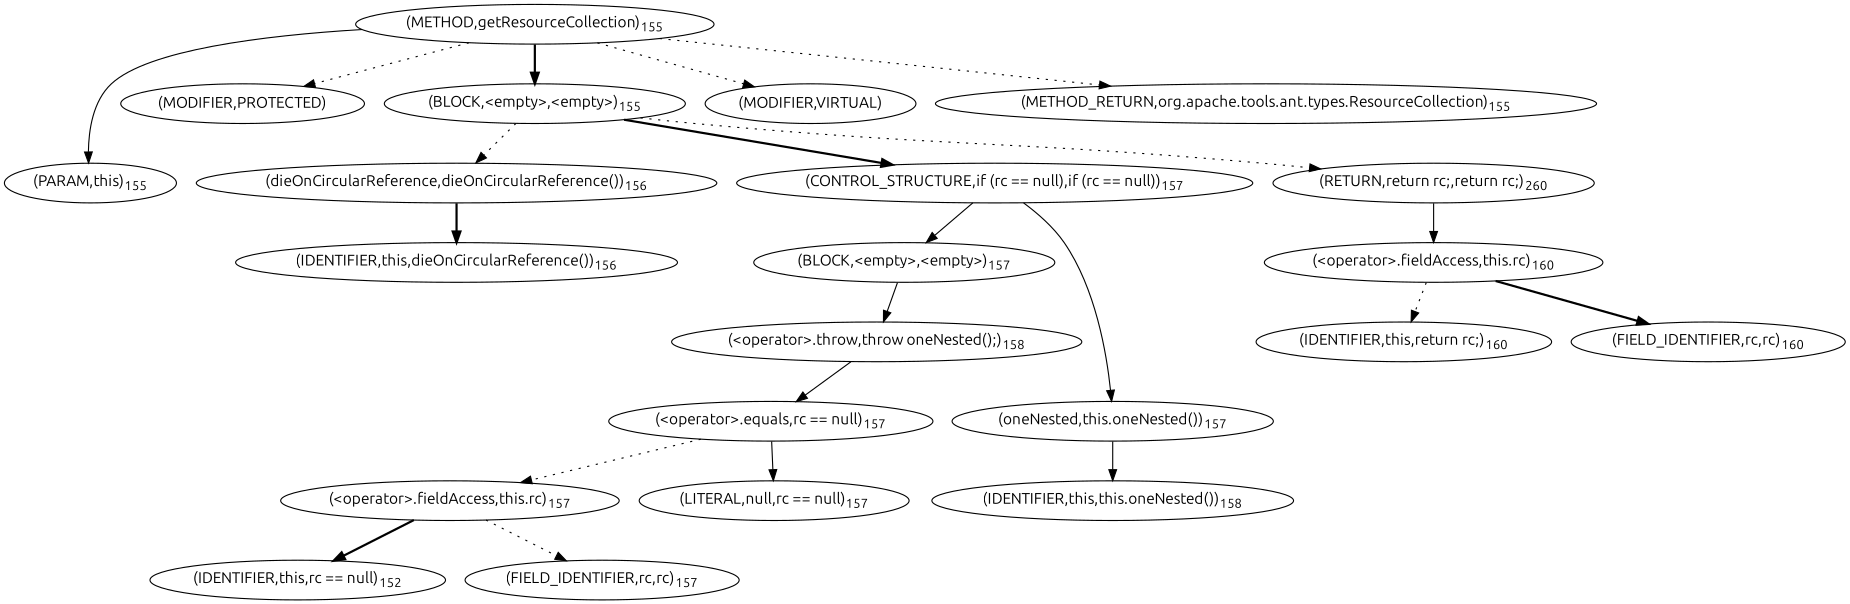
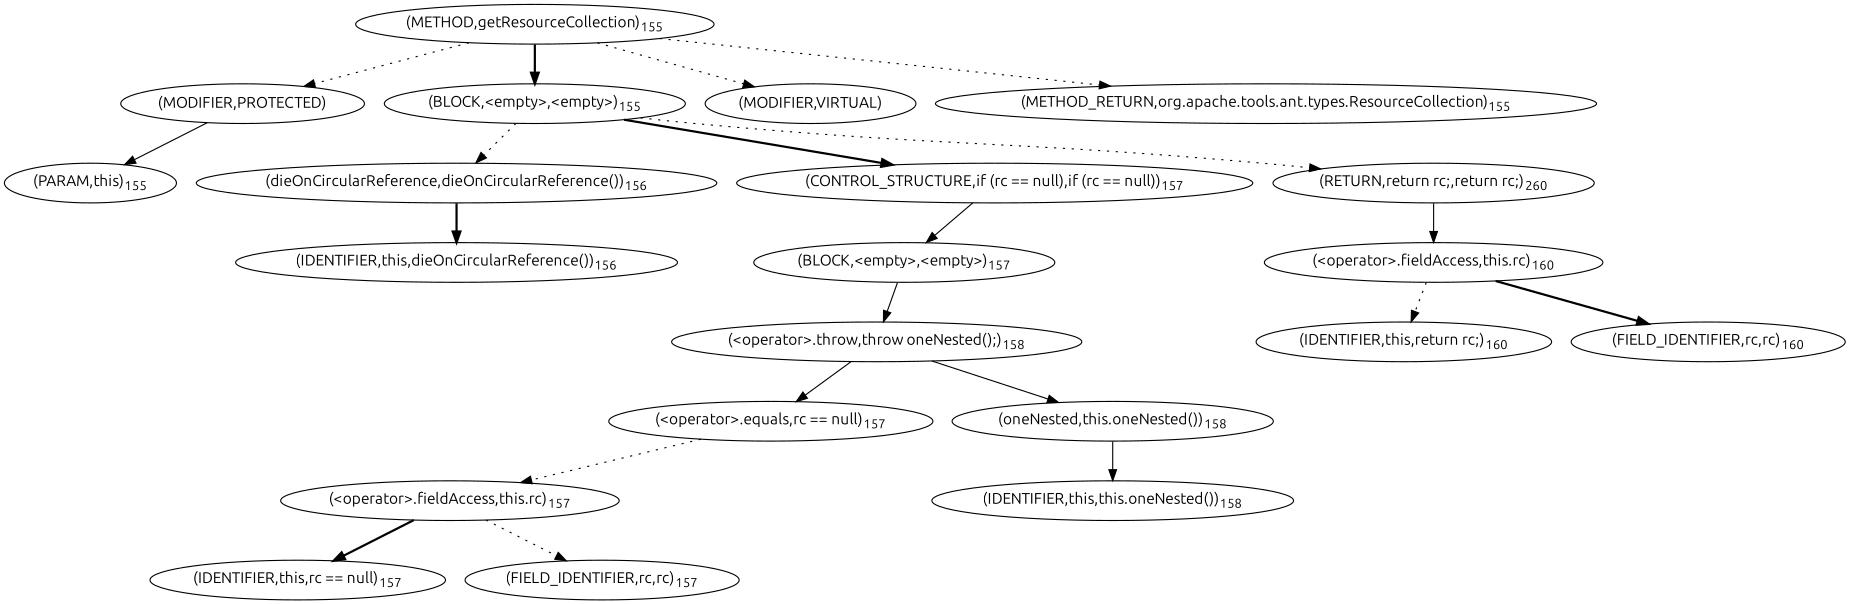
(197, 50) -> (171, 141)
(1087, 287) -> (990, 380)
(1216, 420) -> (1216, 420)
(774, 501) -> none
(391, 578) -> (391, 578)
